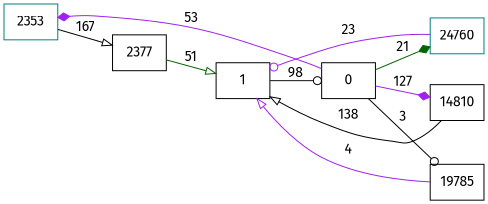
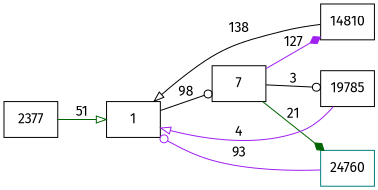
(31, 22) -> none
(349, 30) -> (239, 153)
(349, 81) -> (239, 84)
